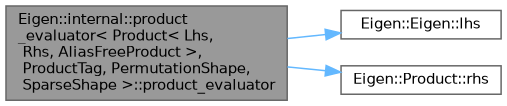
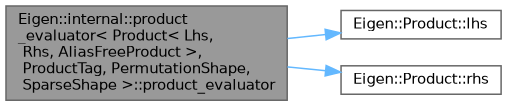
(421, 25) -> (421, 25)
